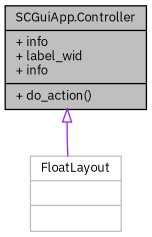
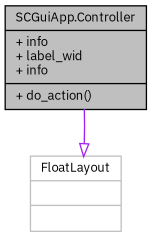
(67, 139) -> (85, 126)
